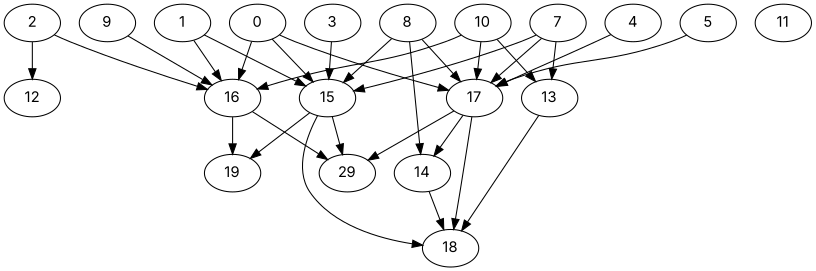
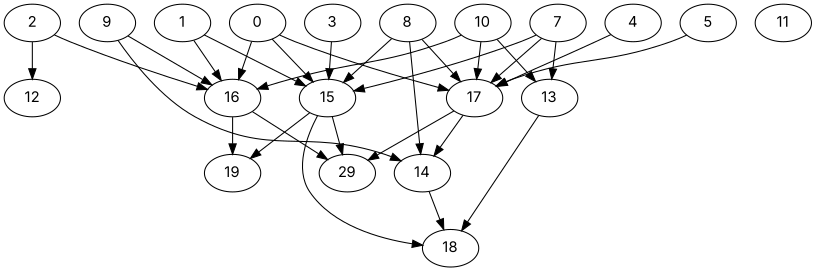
none -> (245, 136)
(464, 168) -> none
